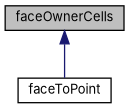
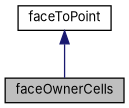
(65, 61) -> (65, 61)
